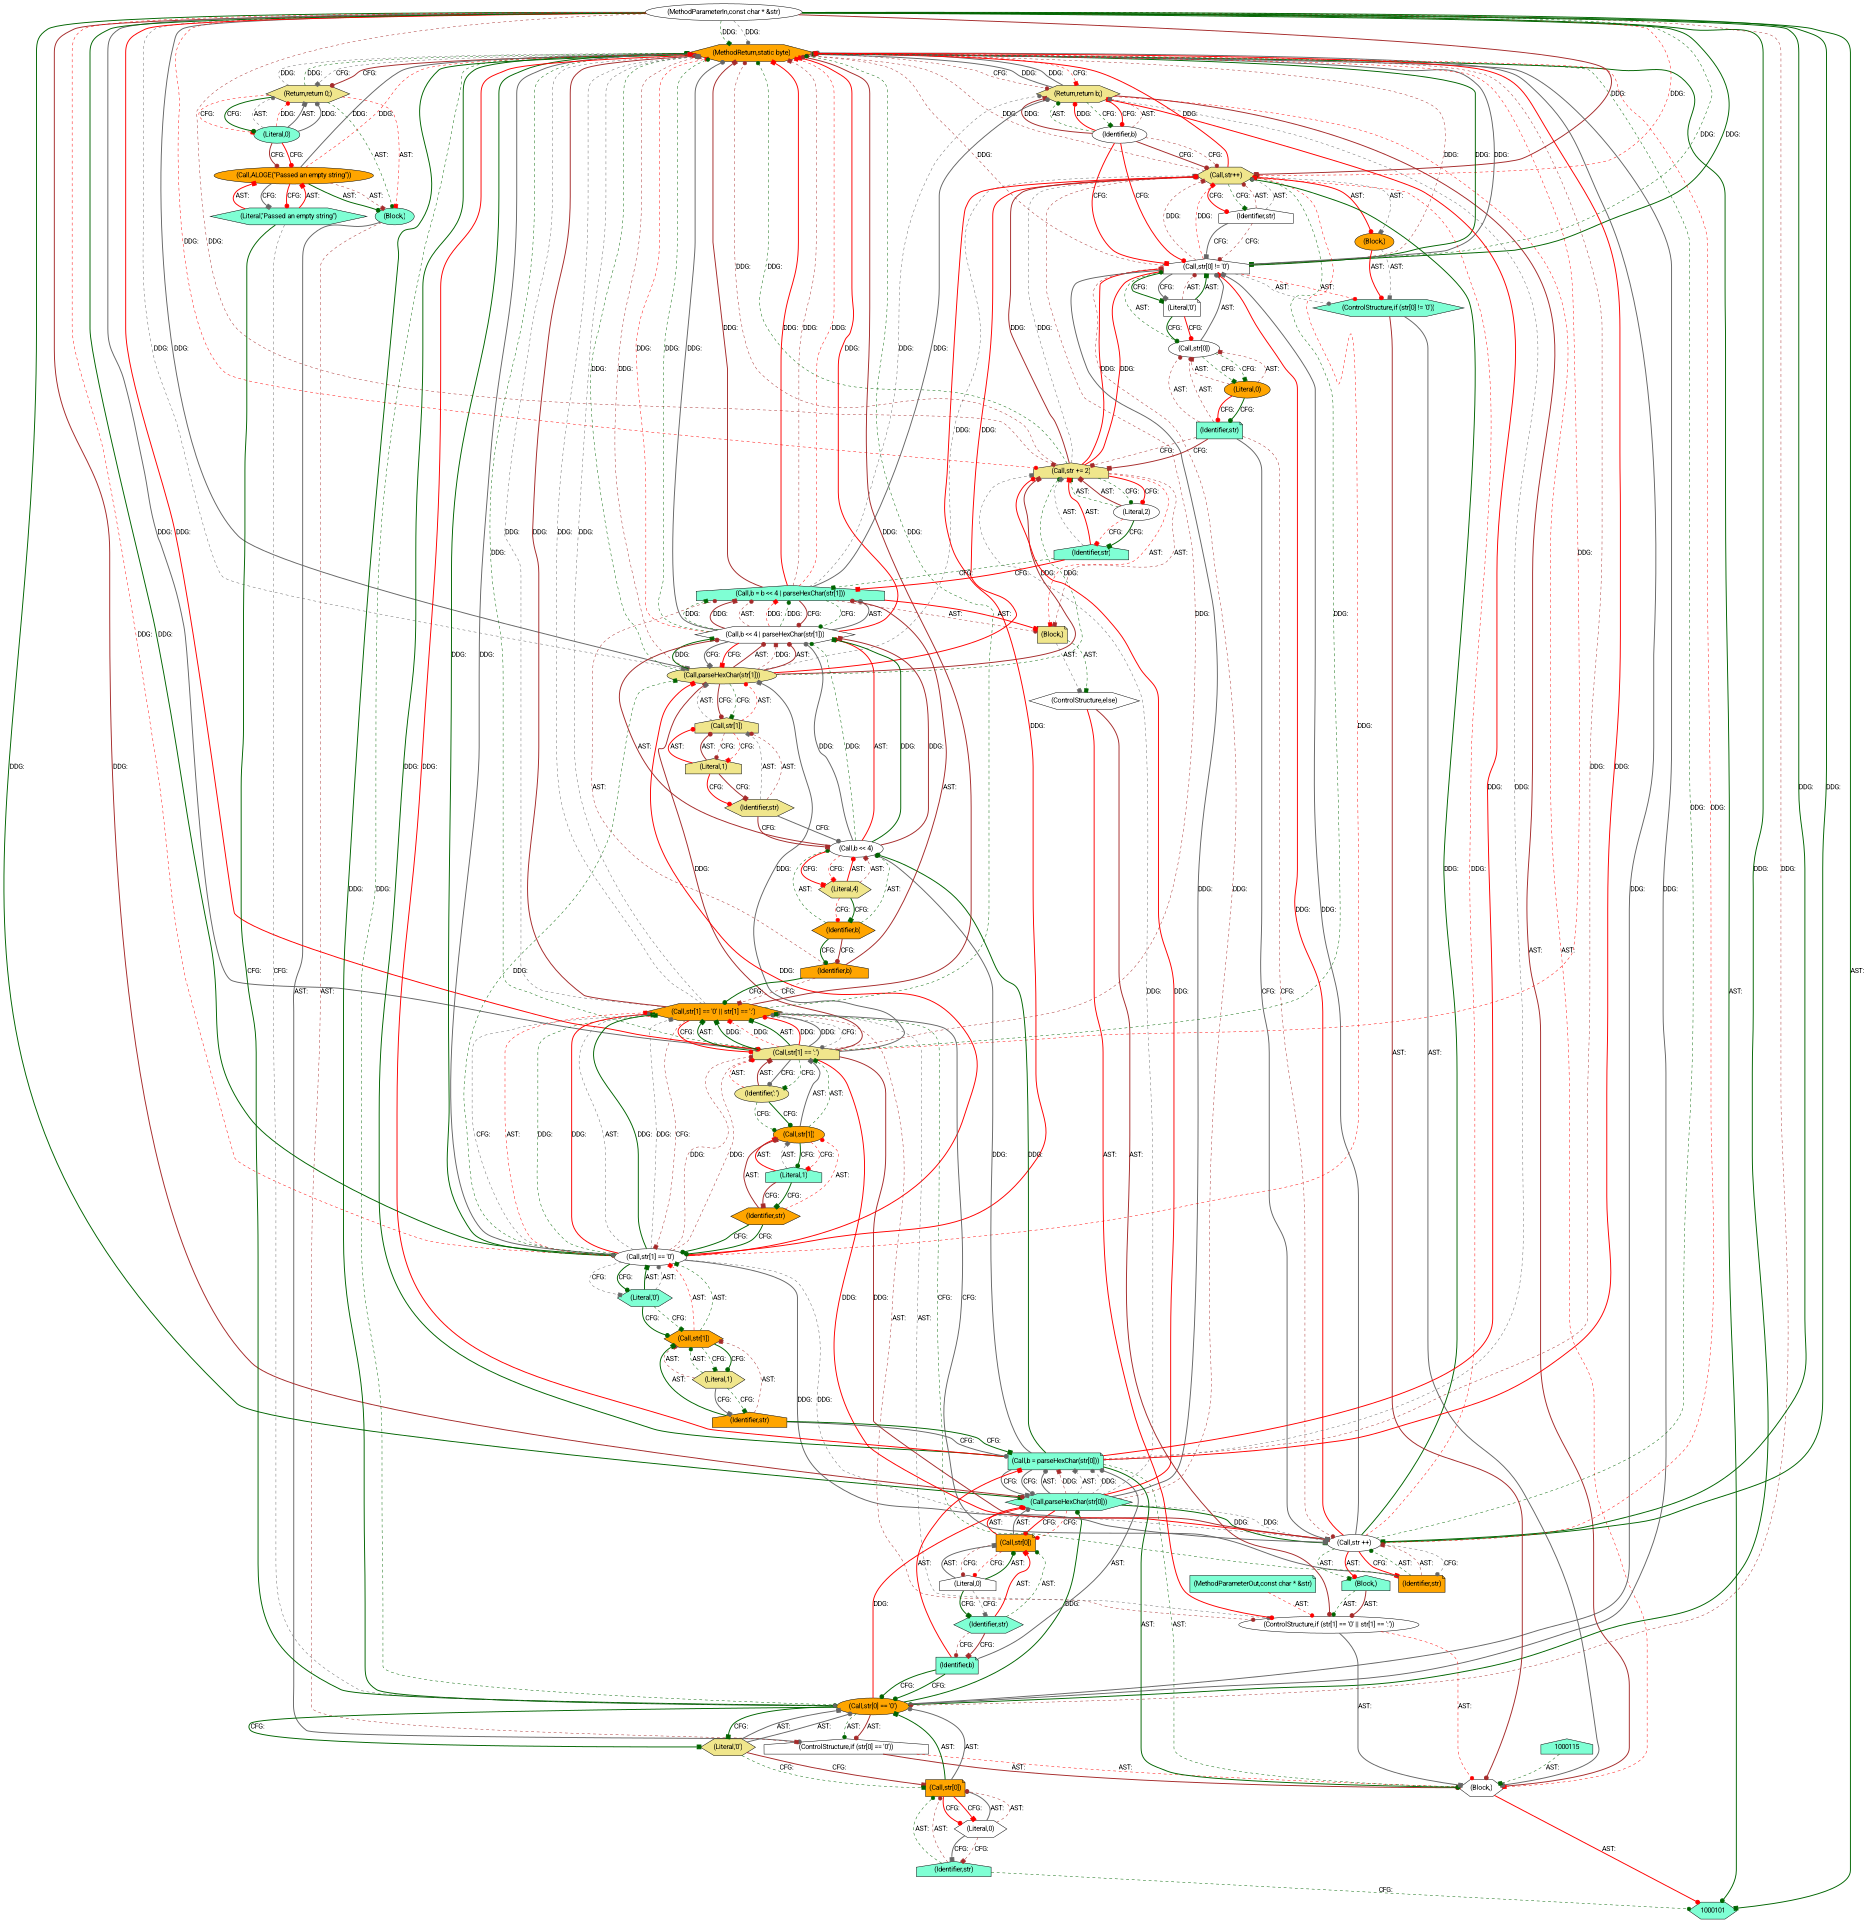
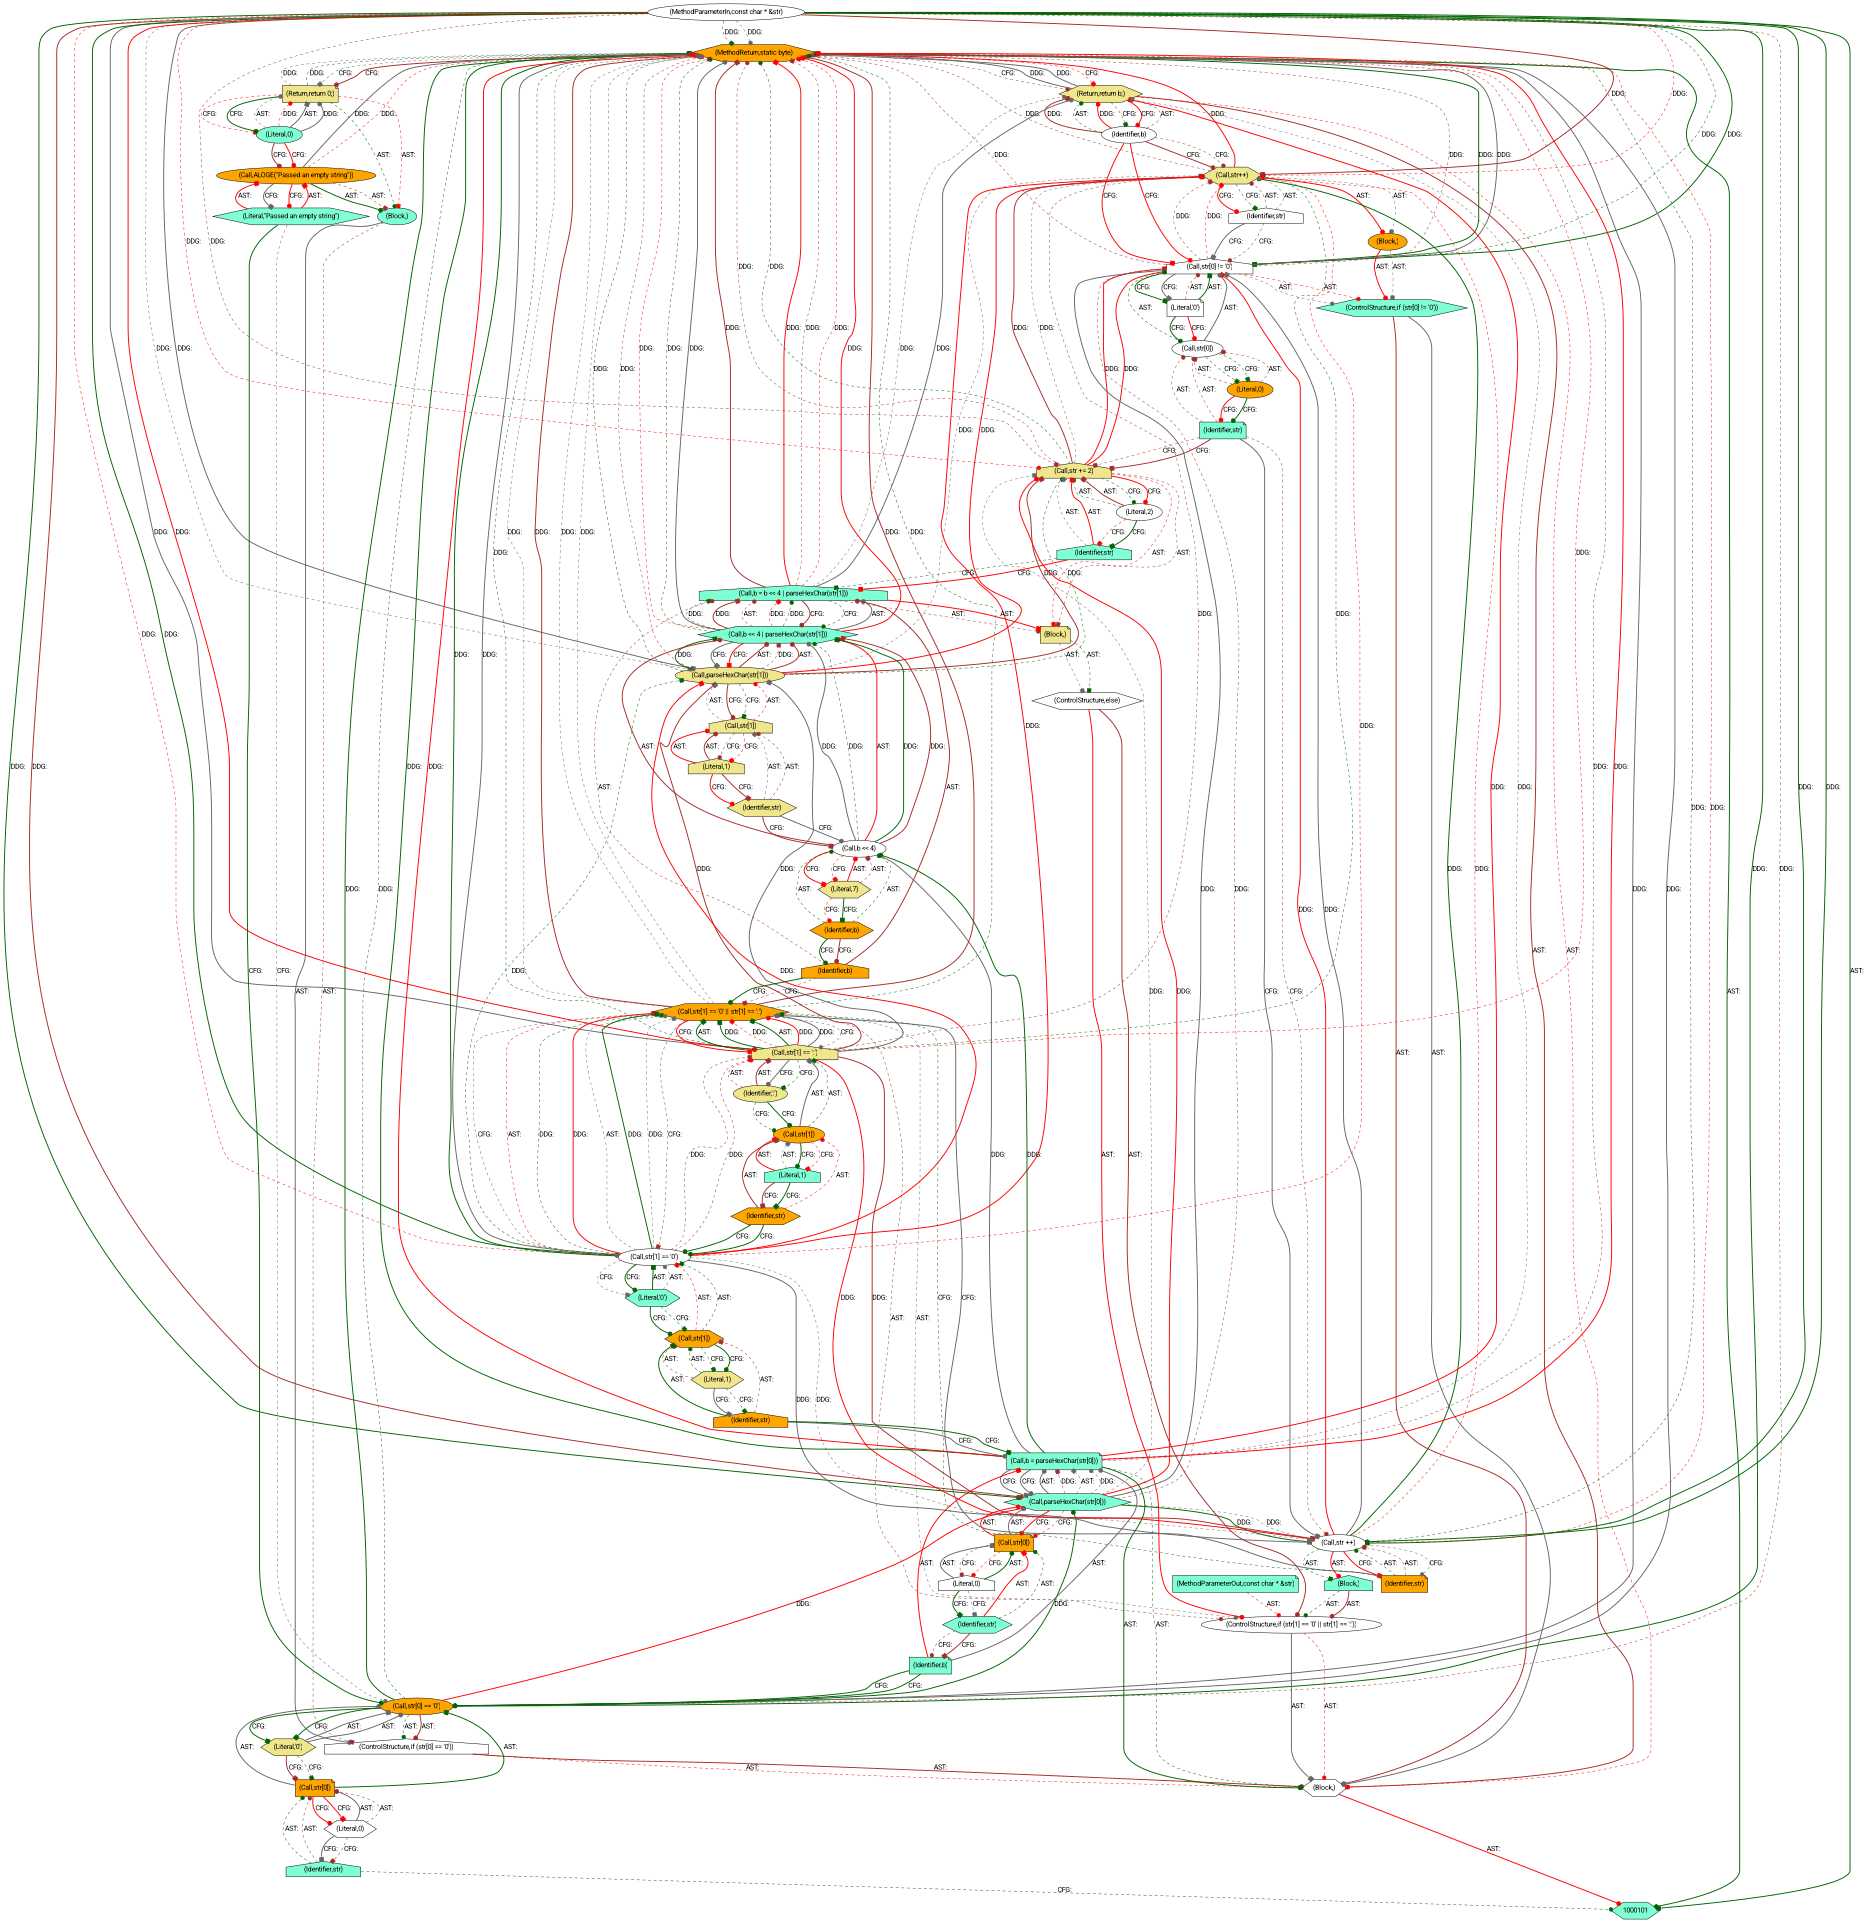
(308, 94) -> (310, 94)
(775, 635) -> (778, 635)
(845, 890) -> (844, 890)
(1567, 1747) -> none
